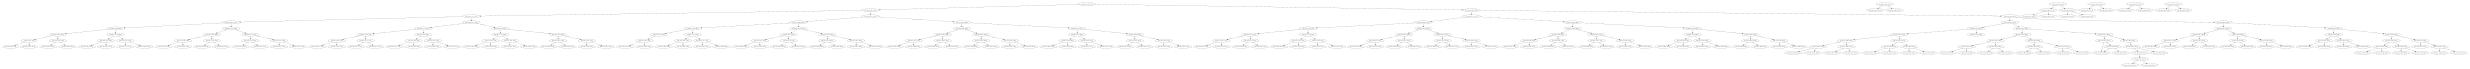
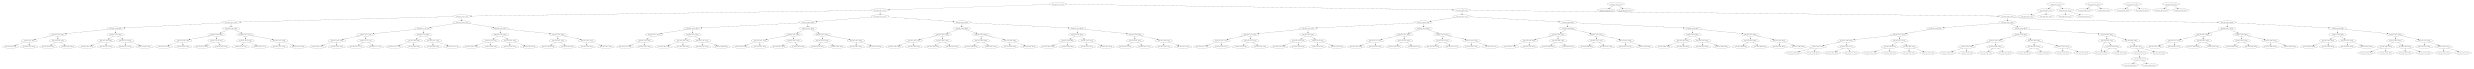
(1976, 35) -> none
